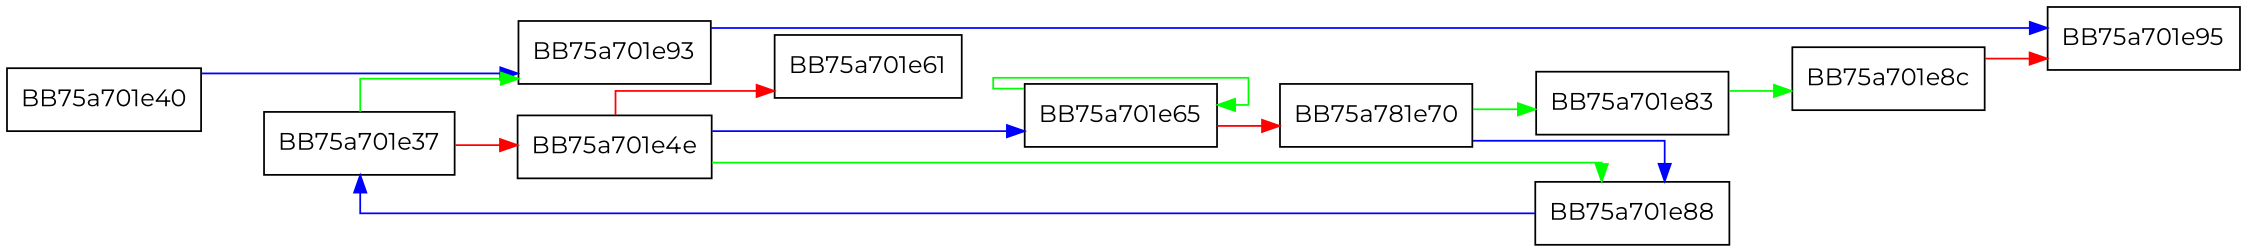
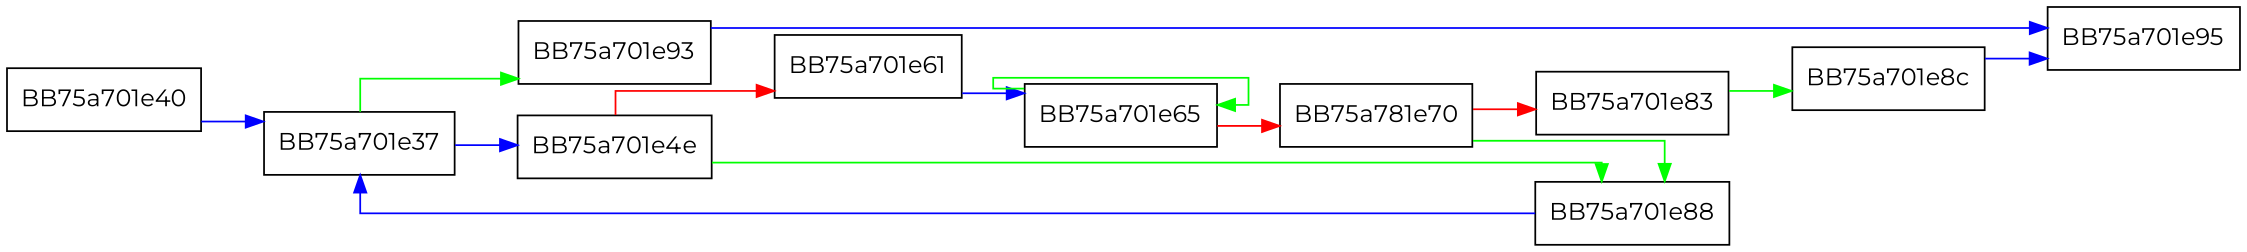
(2007, 59) -> (2007, 59)
(351, 73) -> (223, 122)
(1495, 109) -> (1495, 109)
(860, 131) -> (983, 93)
(1580, 141) -> (1580, 141)
(478, 145) -> (478, 145)
